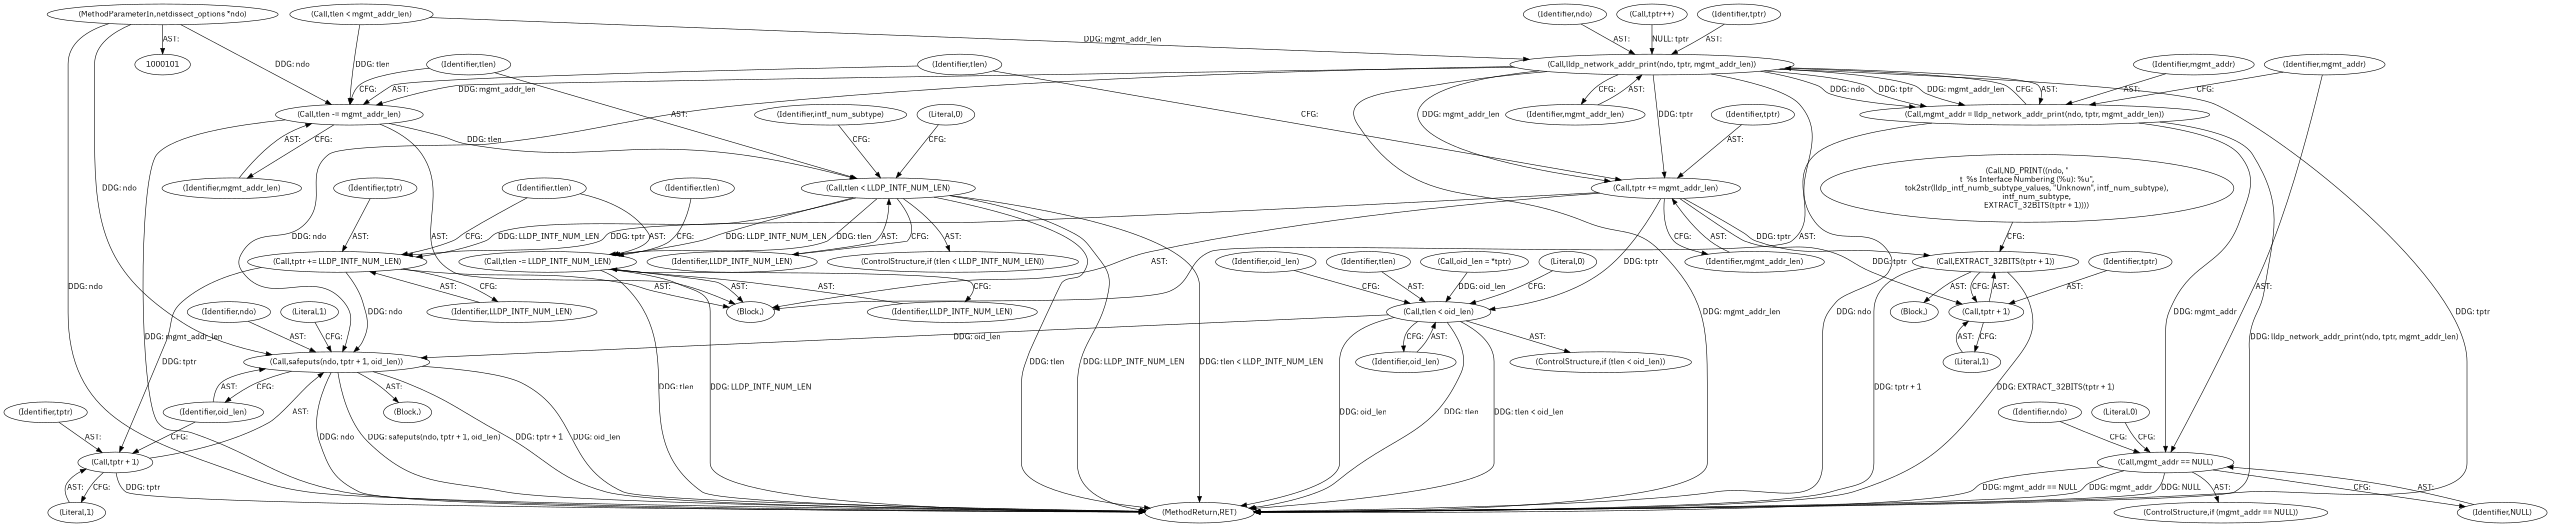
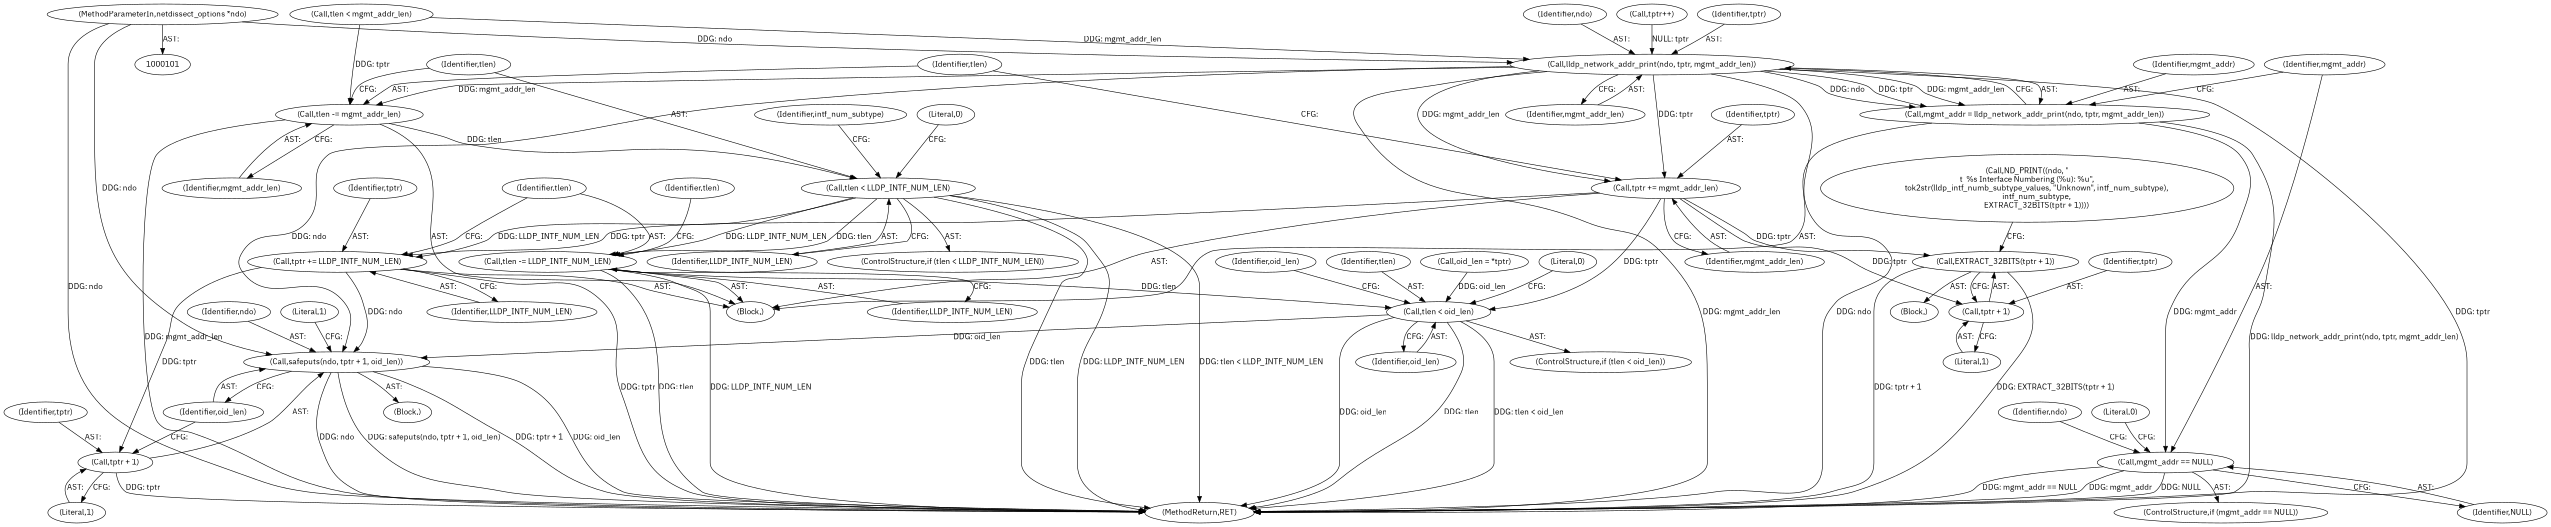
(253, 63) -> (874, 49)
(373, 65) -> (373, 65)
none -> (1017, 284)
none -> (699, 494)
